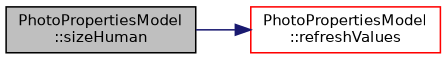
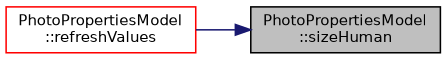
(215, 30) -> (215, 30)
